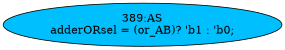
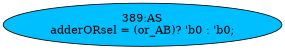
(143, 25) -> (143, 25)
